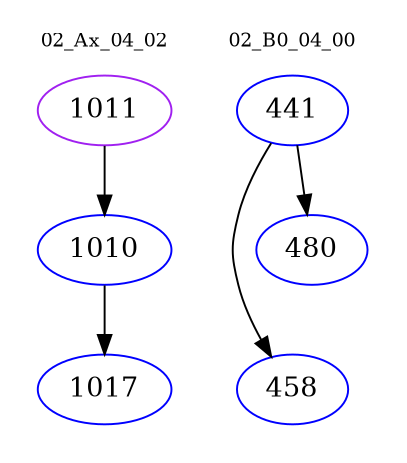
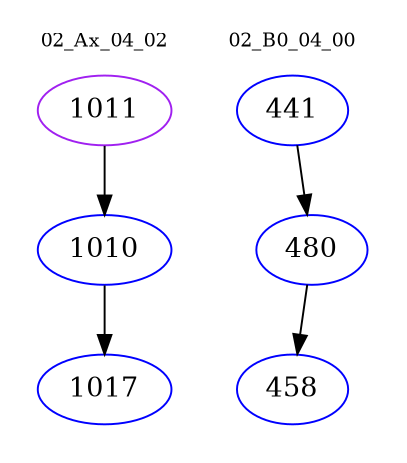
(233, 240) -> (304, 310)
